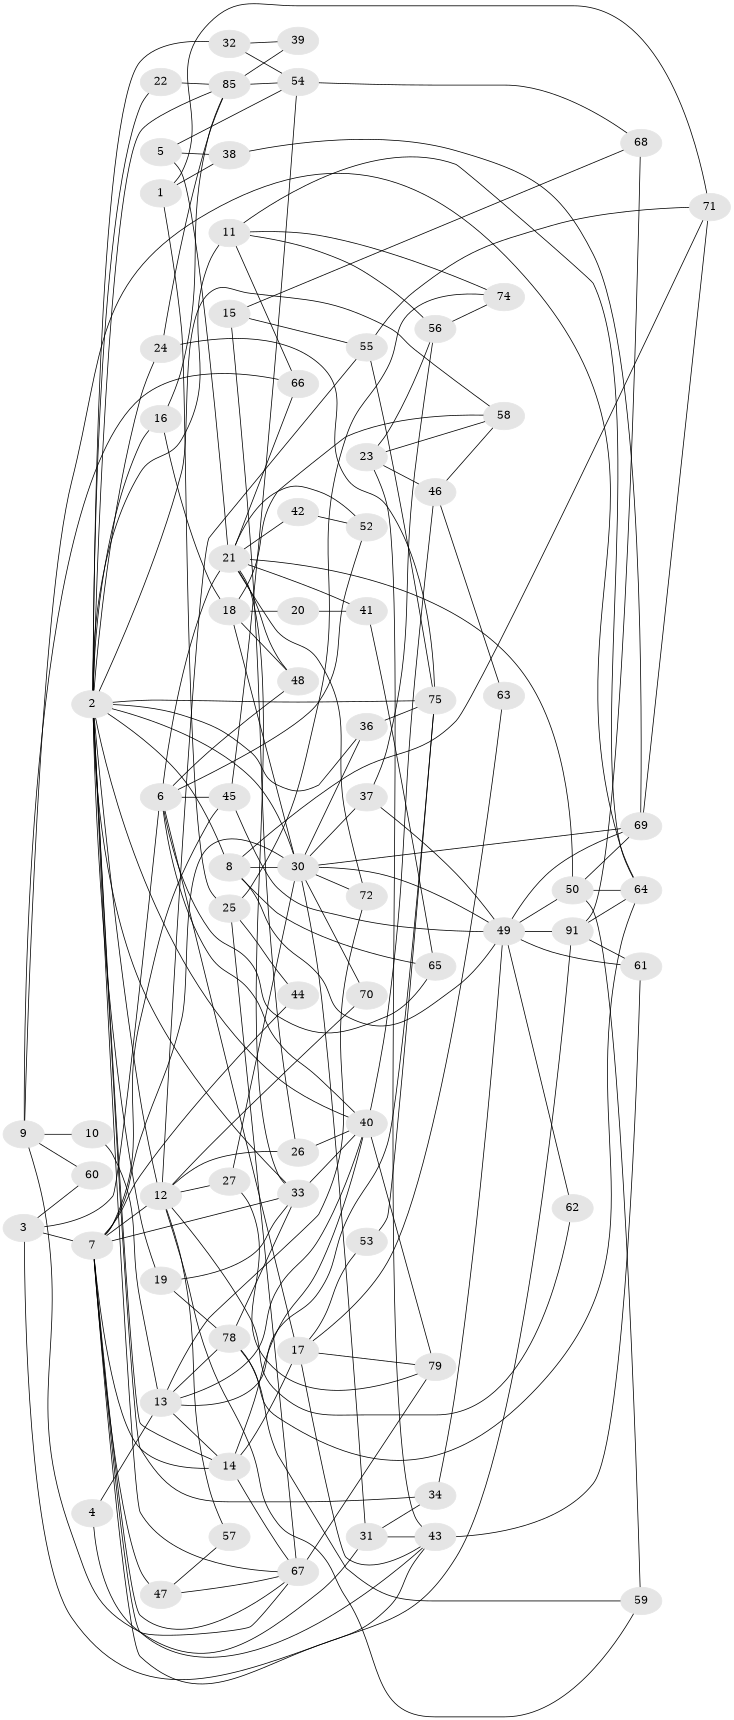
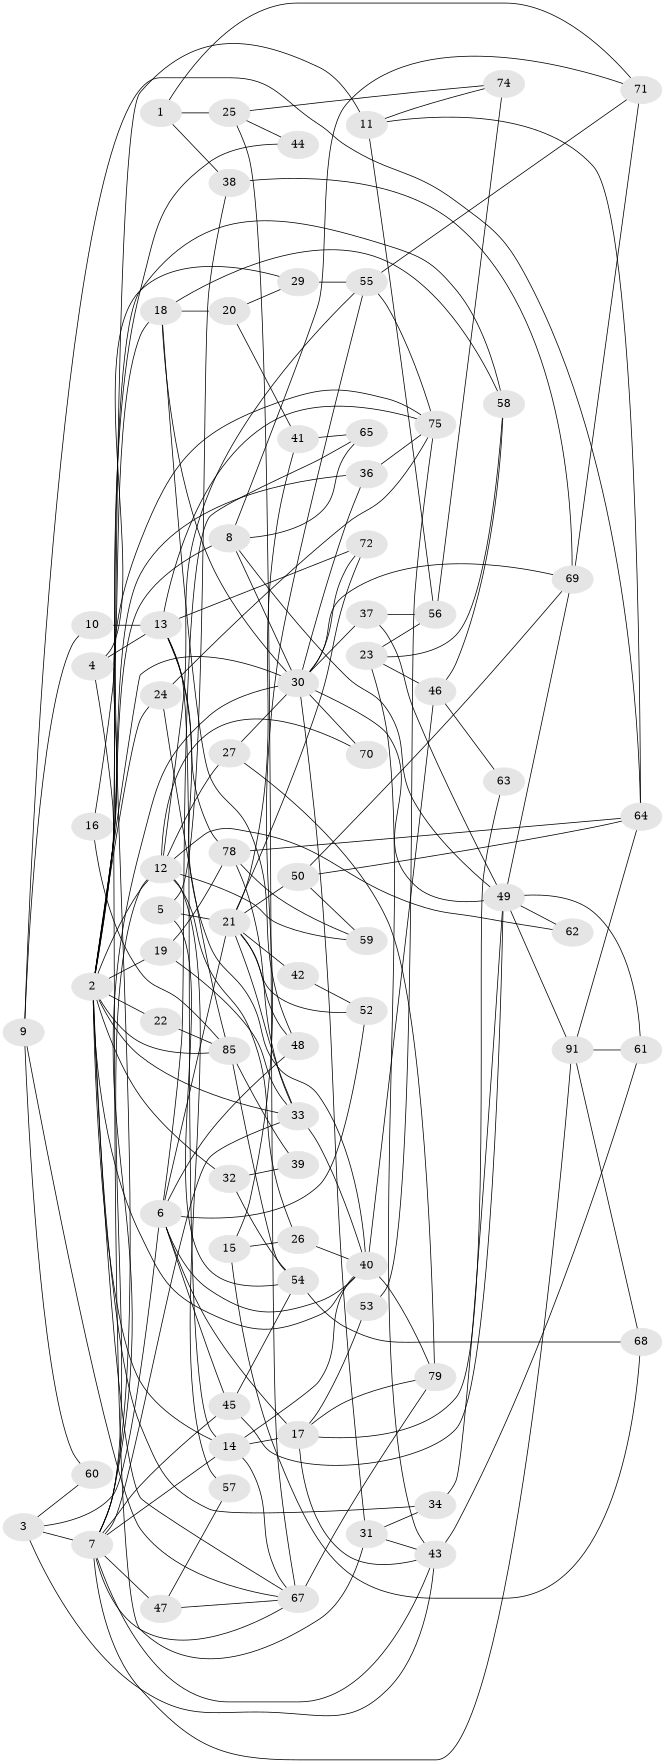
none -> (298, 282)
(298, 384) -> none
(107, 557) -> none
(538, 911) -> none
